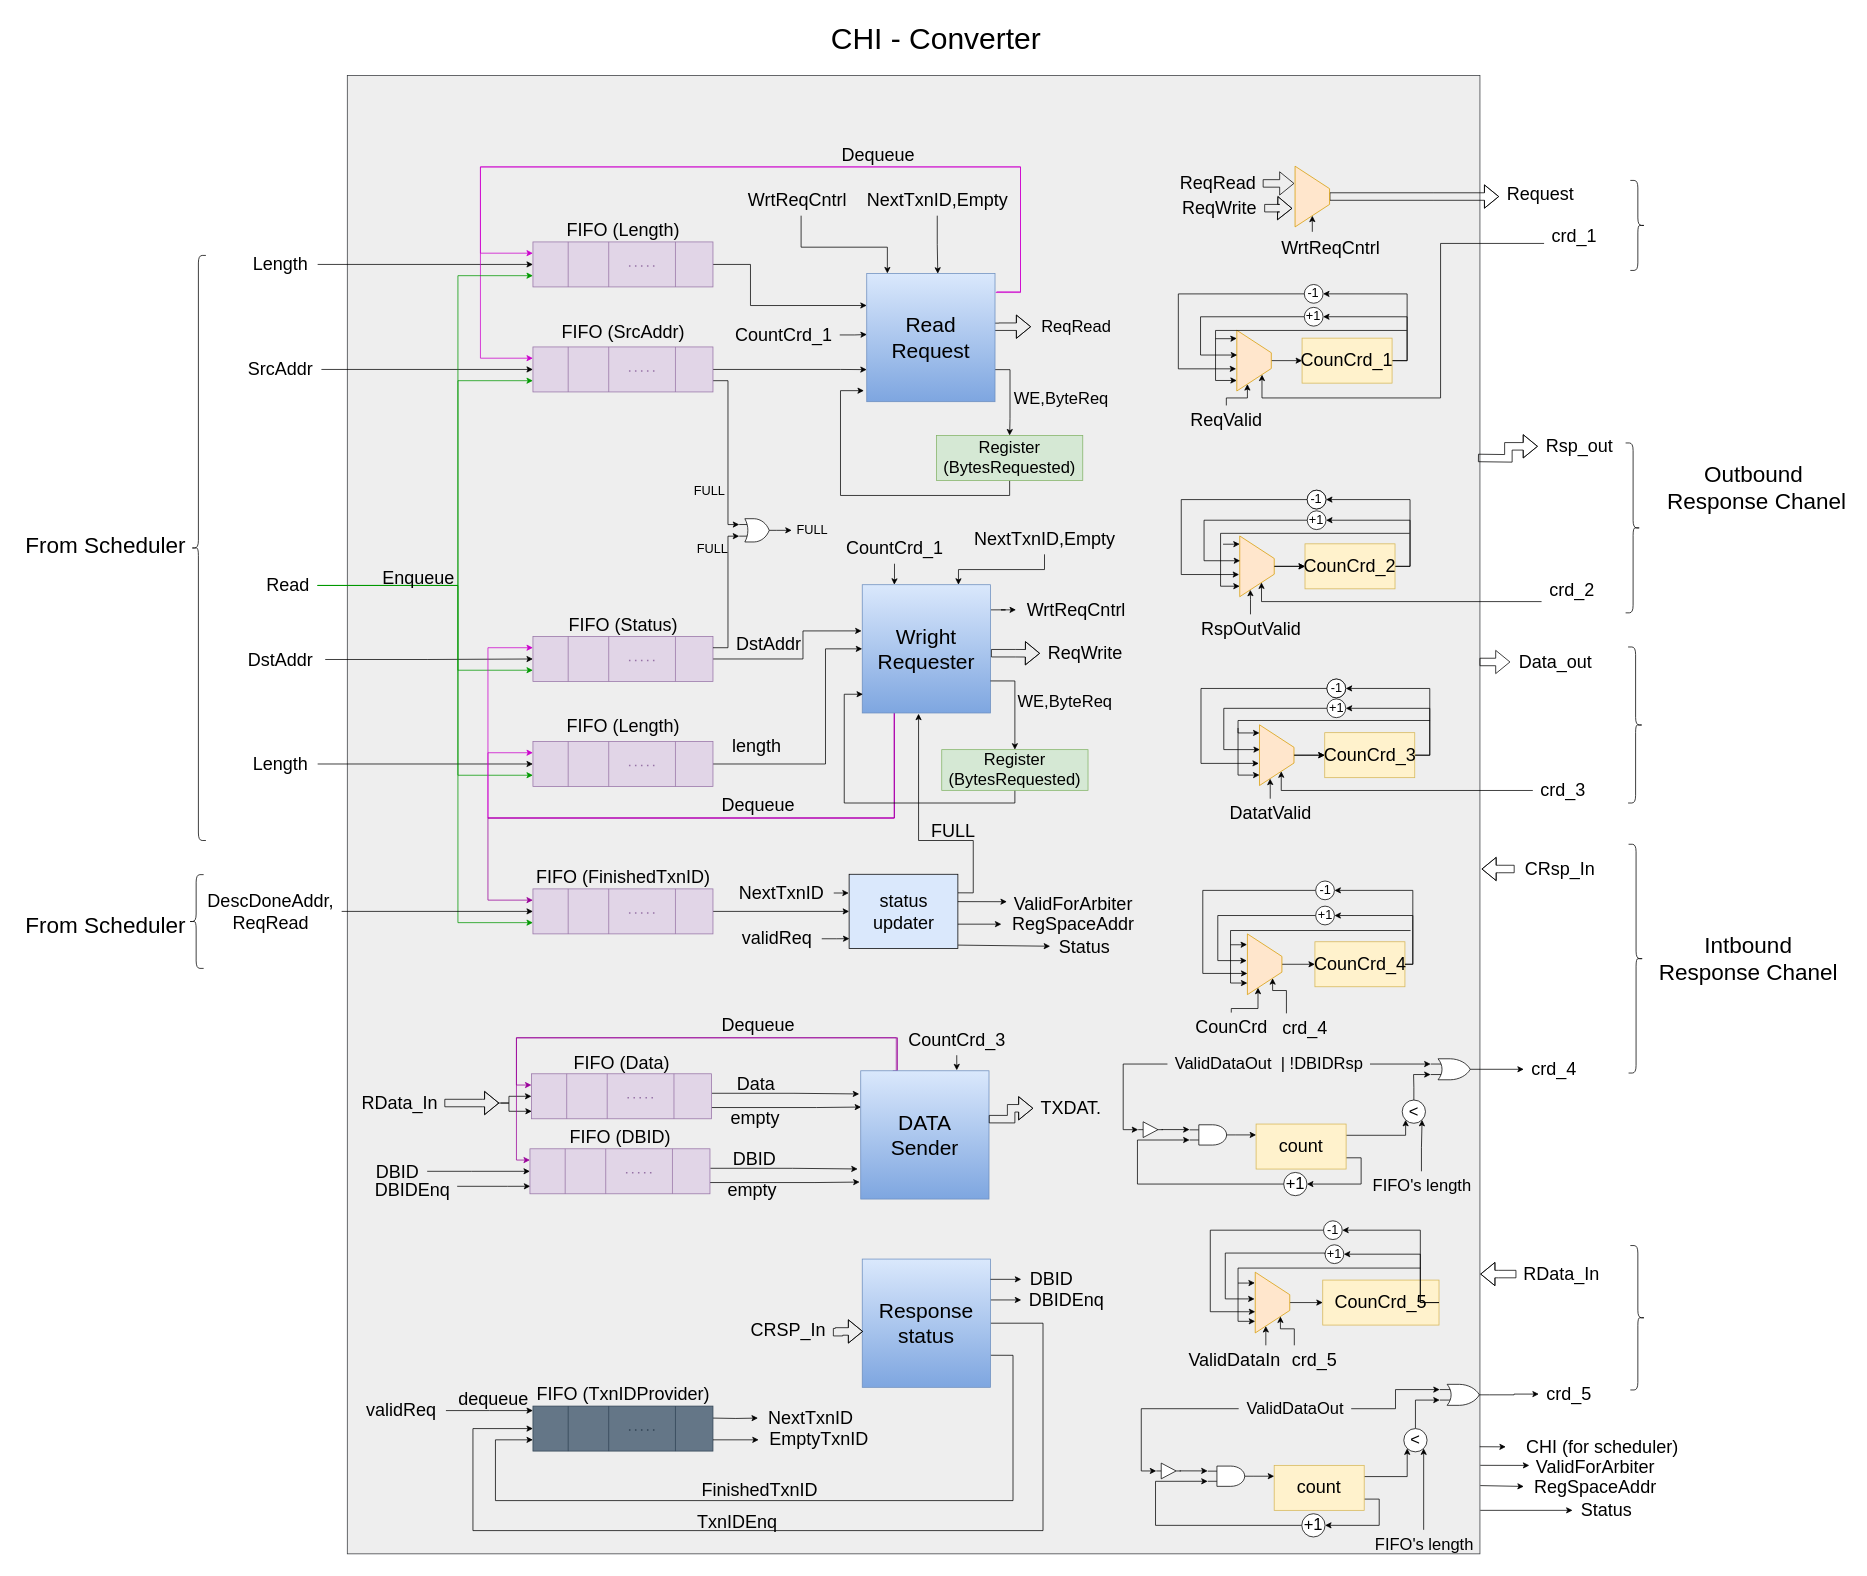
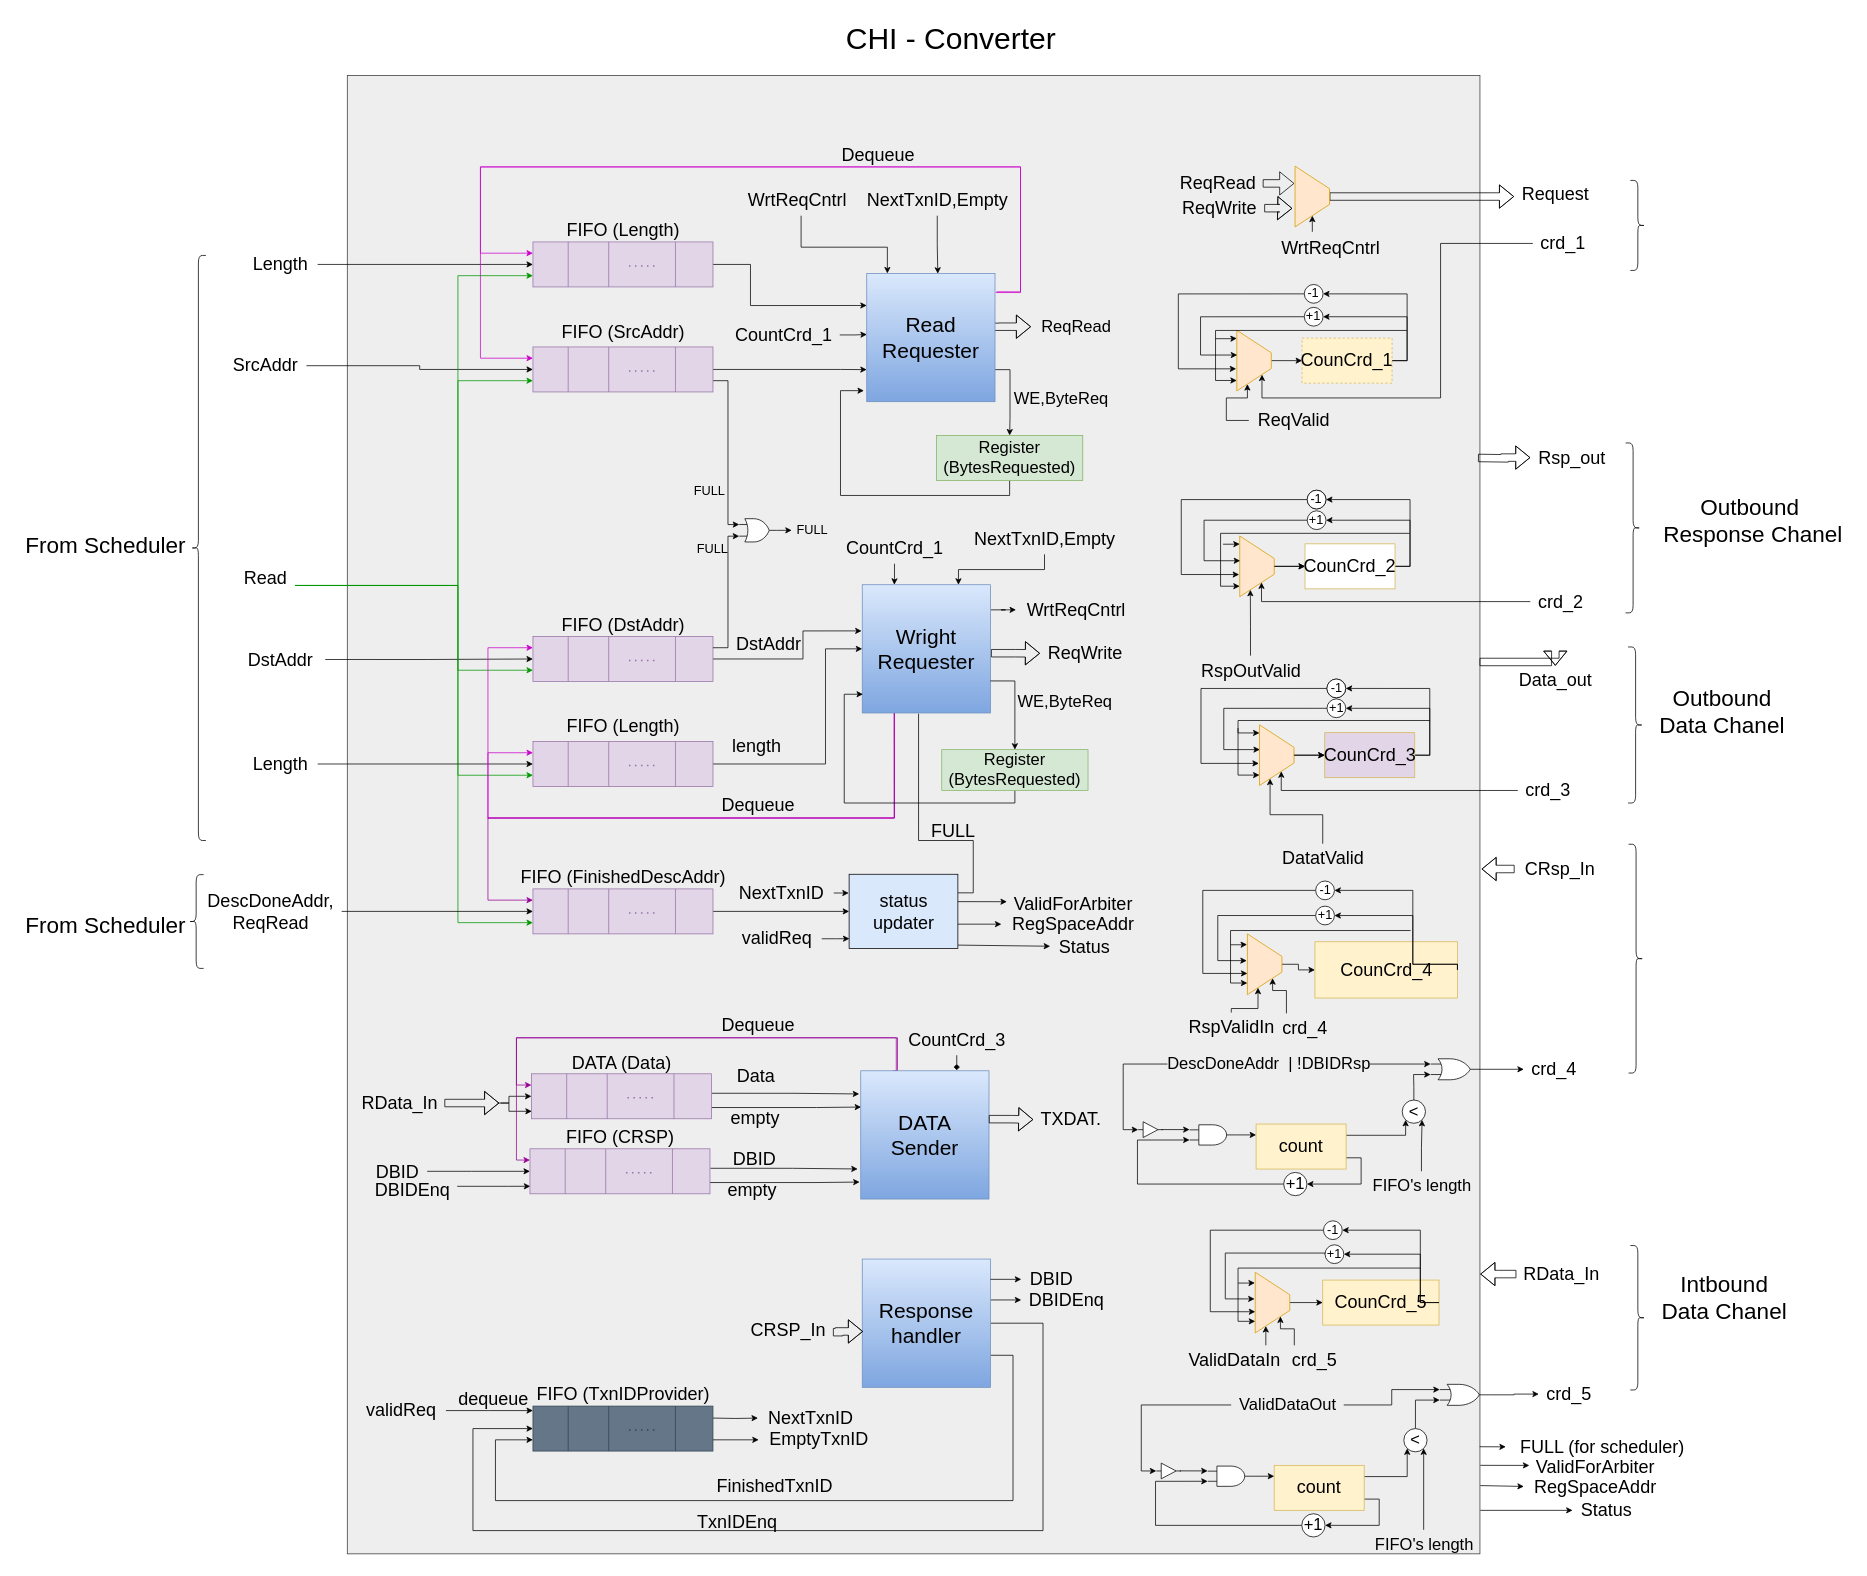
(936, 38) -> (951, 38)
(1540, 195) -> (1555, 195)
(1574, 236) -> (1563, 243)
(931, 338) -> (931, 338)
(1347, 361) -> (1347, 361)
(280, 369) -> (265, 366)
(1226, 420) -> (1294, 420)
(1579, 446) -> (1571, 458)
(1753, 487) -> (1749, 521)
(1350, 566) -> (1350, 566)
(418, 579) -> none
(288, 585) -> (265, 578)
(1571, 590) -> (1560, 602)
(623, 625) -> (623, 625)
(1250, 629) -> (1250, 671)
(1555, 662) -> (1555, 681)
none -> (1722, 711)
(918, 720) -> (918, 718)
(1370, 755) -> (1370, 755)
(1563, 790) -> (1548, 790)
(1270, 814) -> (1323, 859)
(623, 877) -> (623, 877)
(1748, 958) -> none
(1360, 964) -> (1386, 970)
(1232, 1027) -> (1232, 1027)
(622, 1063) -> (622, 1063)
(957, 1063) -> (957, 1063)
(1269, 1064) -> (1269, 1064)
(756, 1084) -> (756, 1077)
(1071, 1108) -> (1071, 1119)
(620, 1137) -> (620, 1137)
none -> (1724, 1298)
(926, 1323) -> (926, 1323)
(1295, 1409) -> (1287, 1405)
(1600, 1447) -> (1600, 1447)
(759, 1490) -> (774, 1486)
